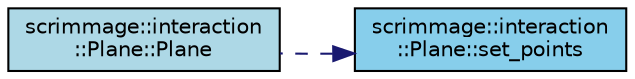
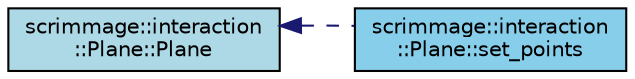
(306, 54) -> (328, 26)
